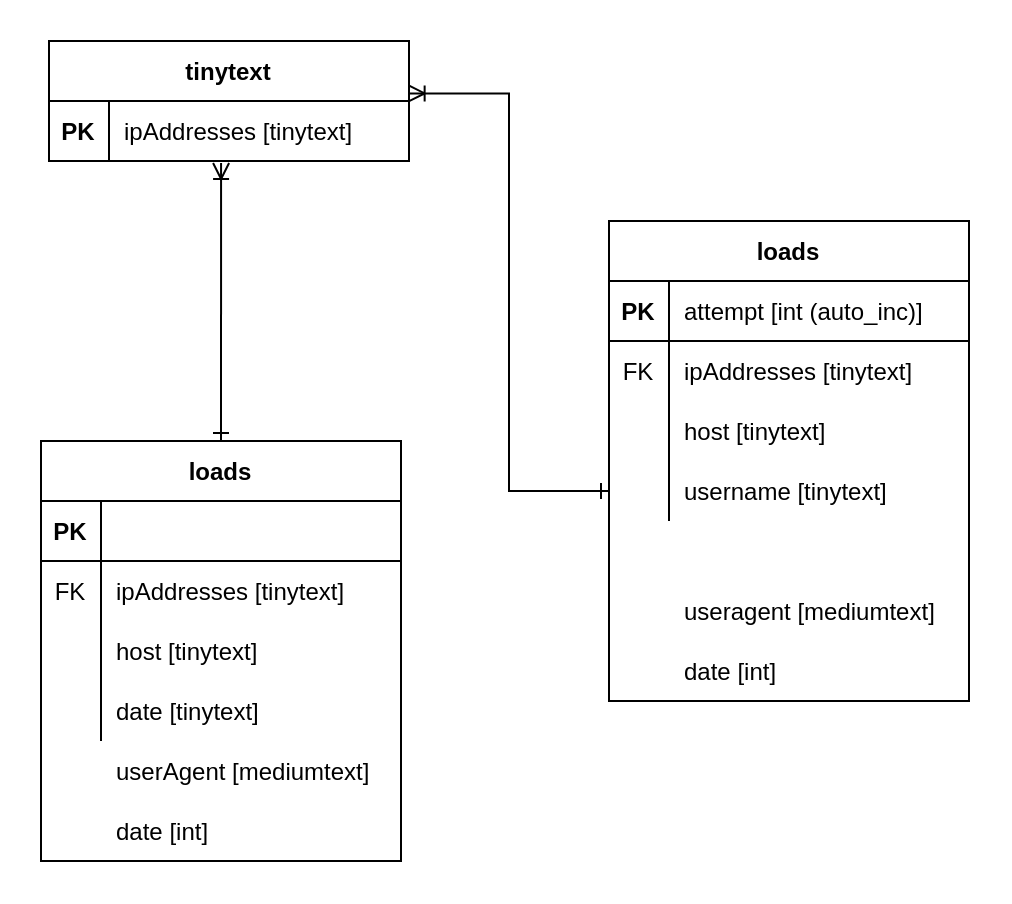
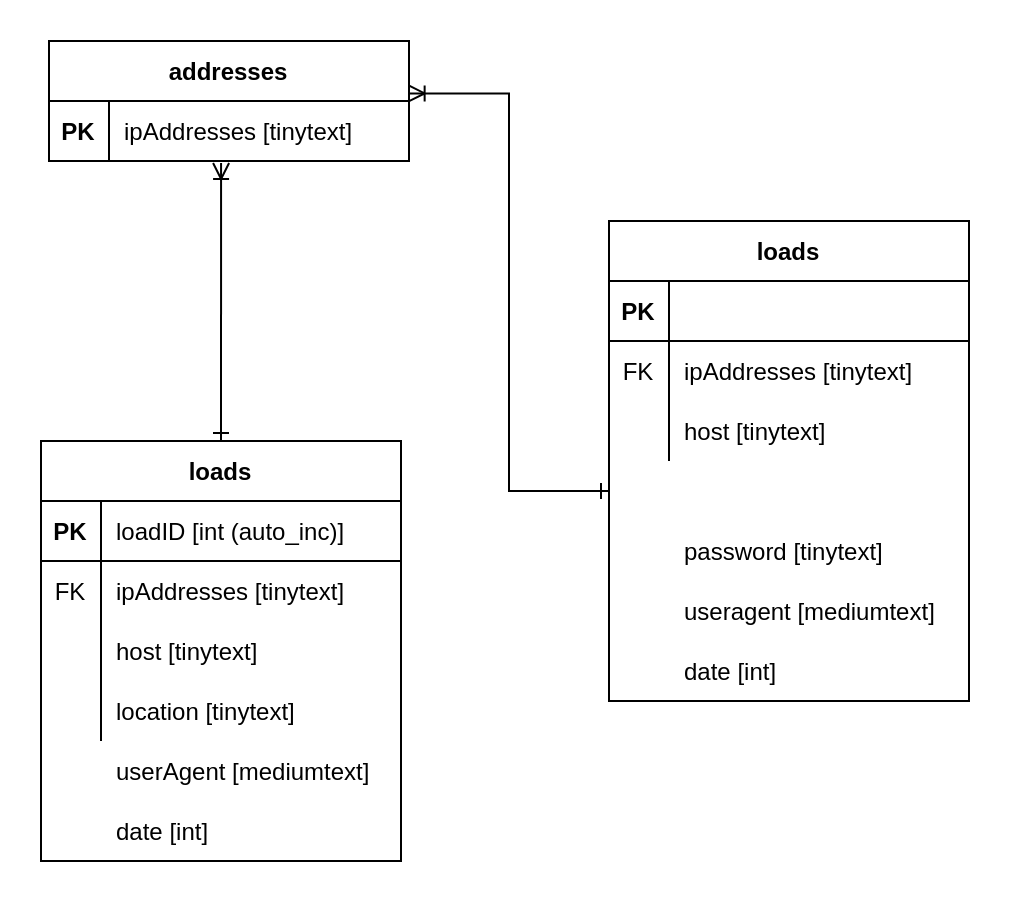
(228, 72) -> (228, 72)
(819, 311) -> none
(819, 491) -> none
none -> (251, 531)
none -> (819, 551)
(211, 712) -> (231, 712)
